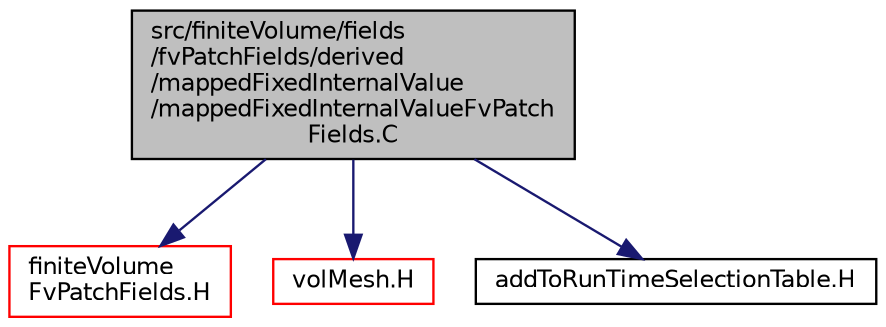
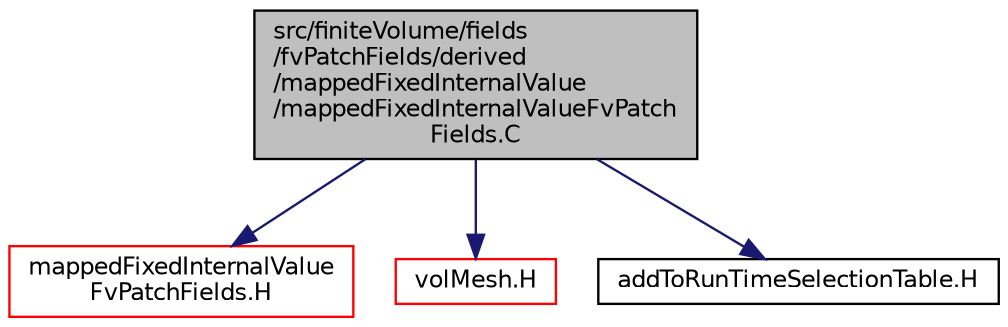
(120, 281) -> (181, 281)
